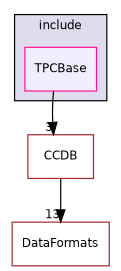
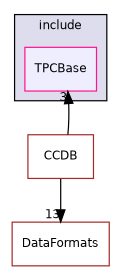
(53, 108) -> (69, 119)
